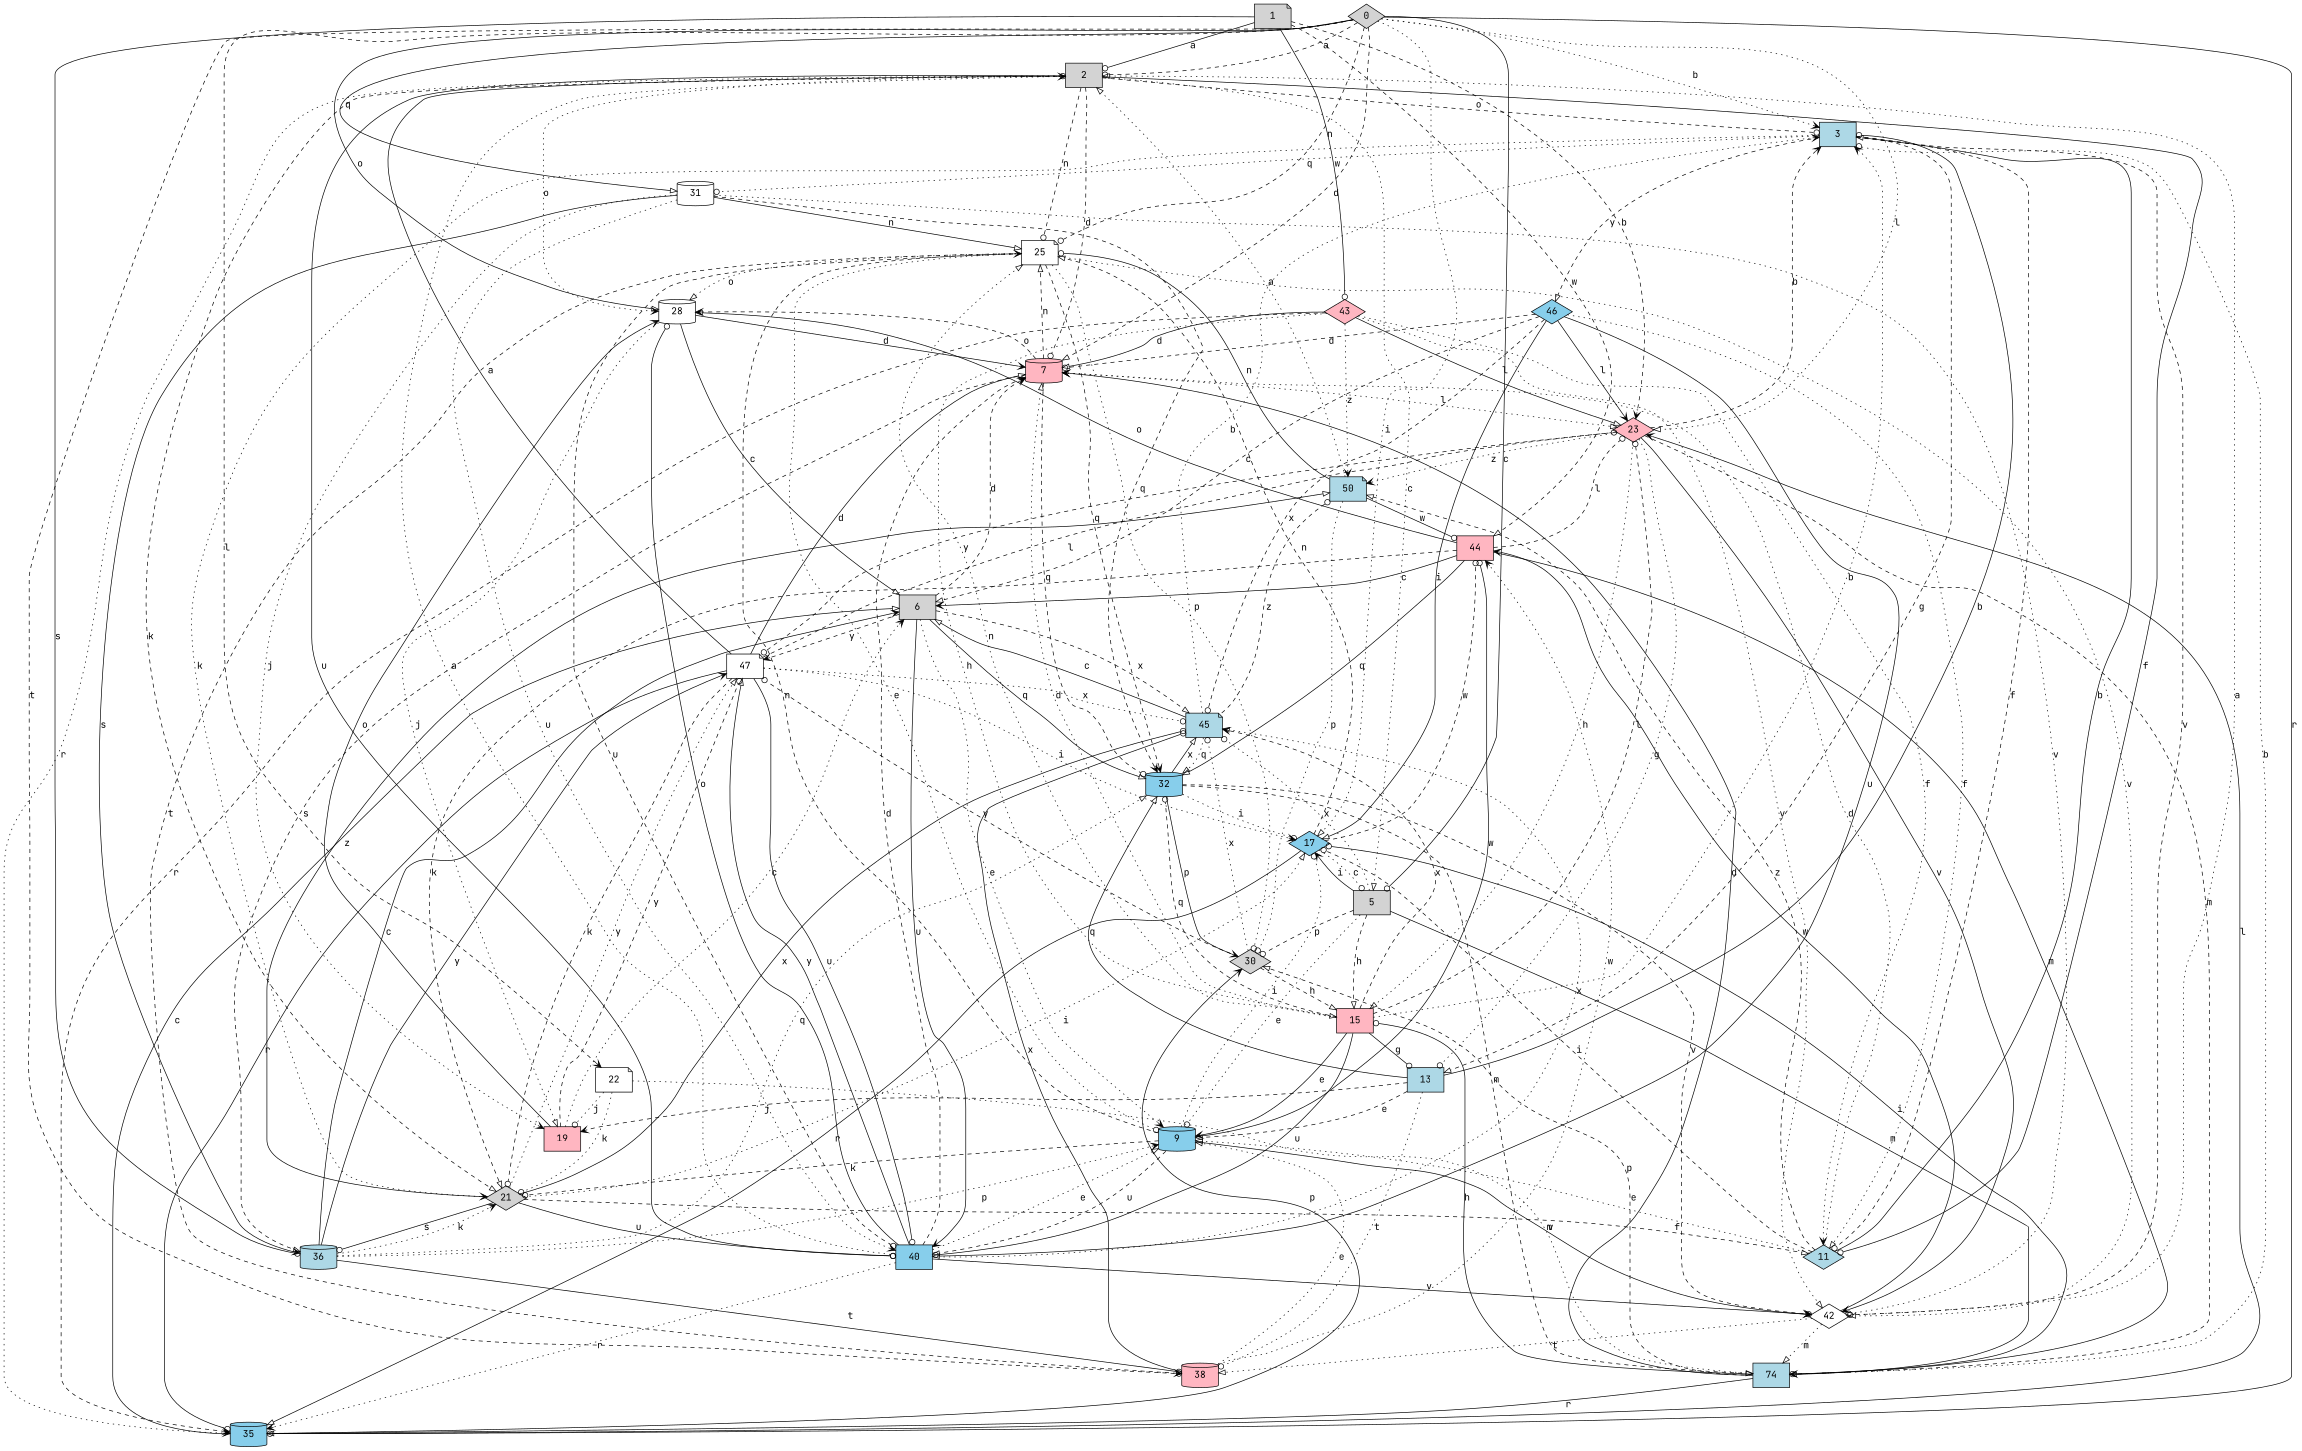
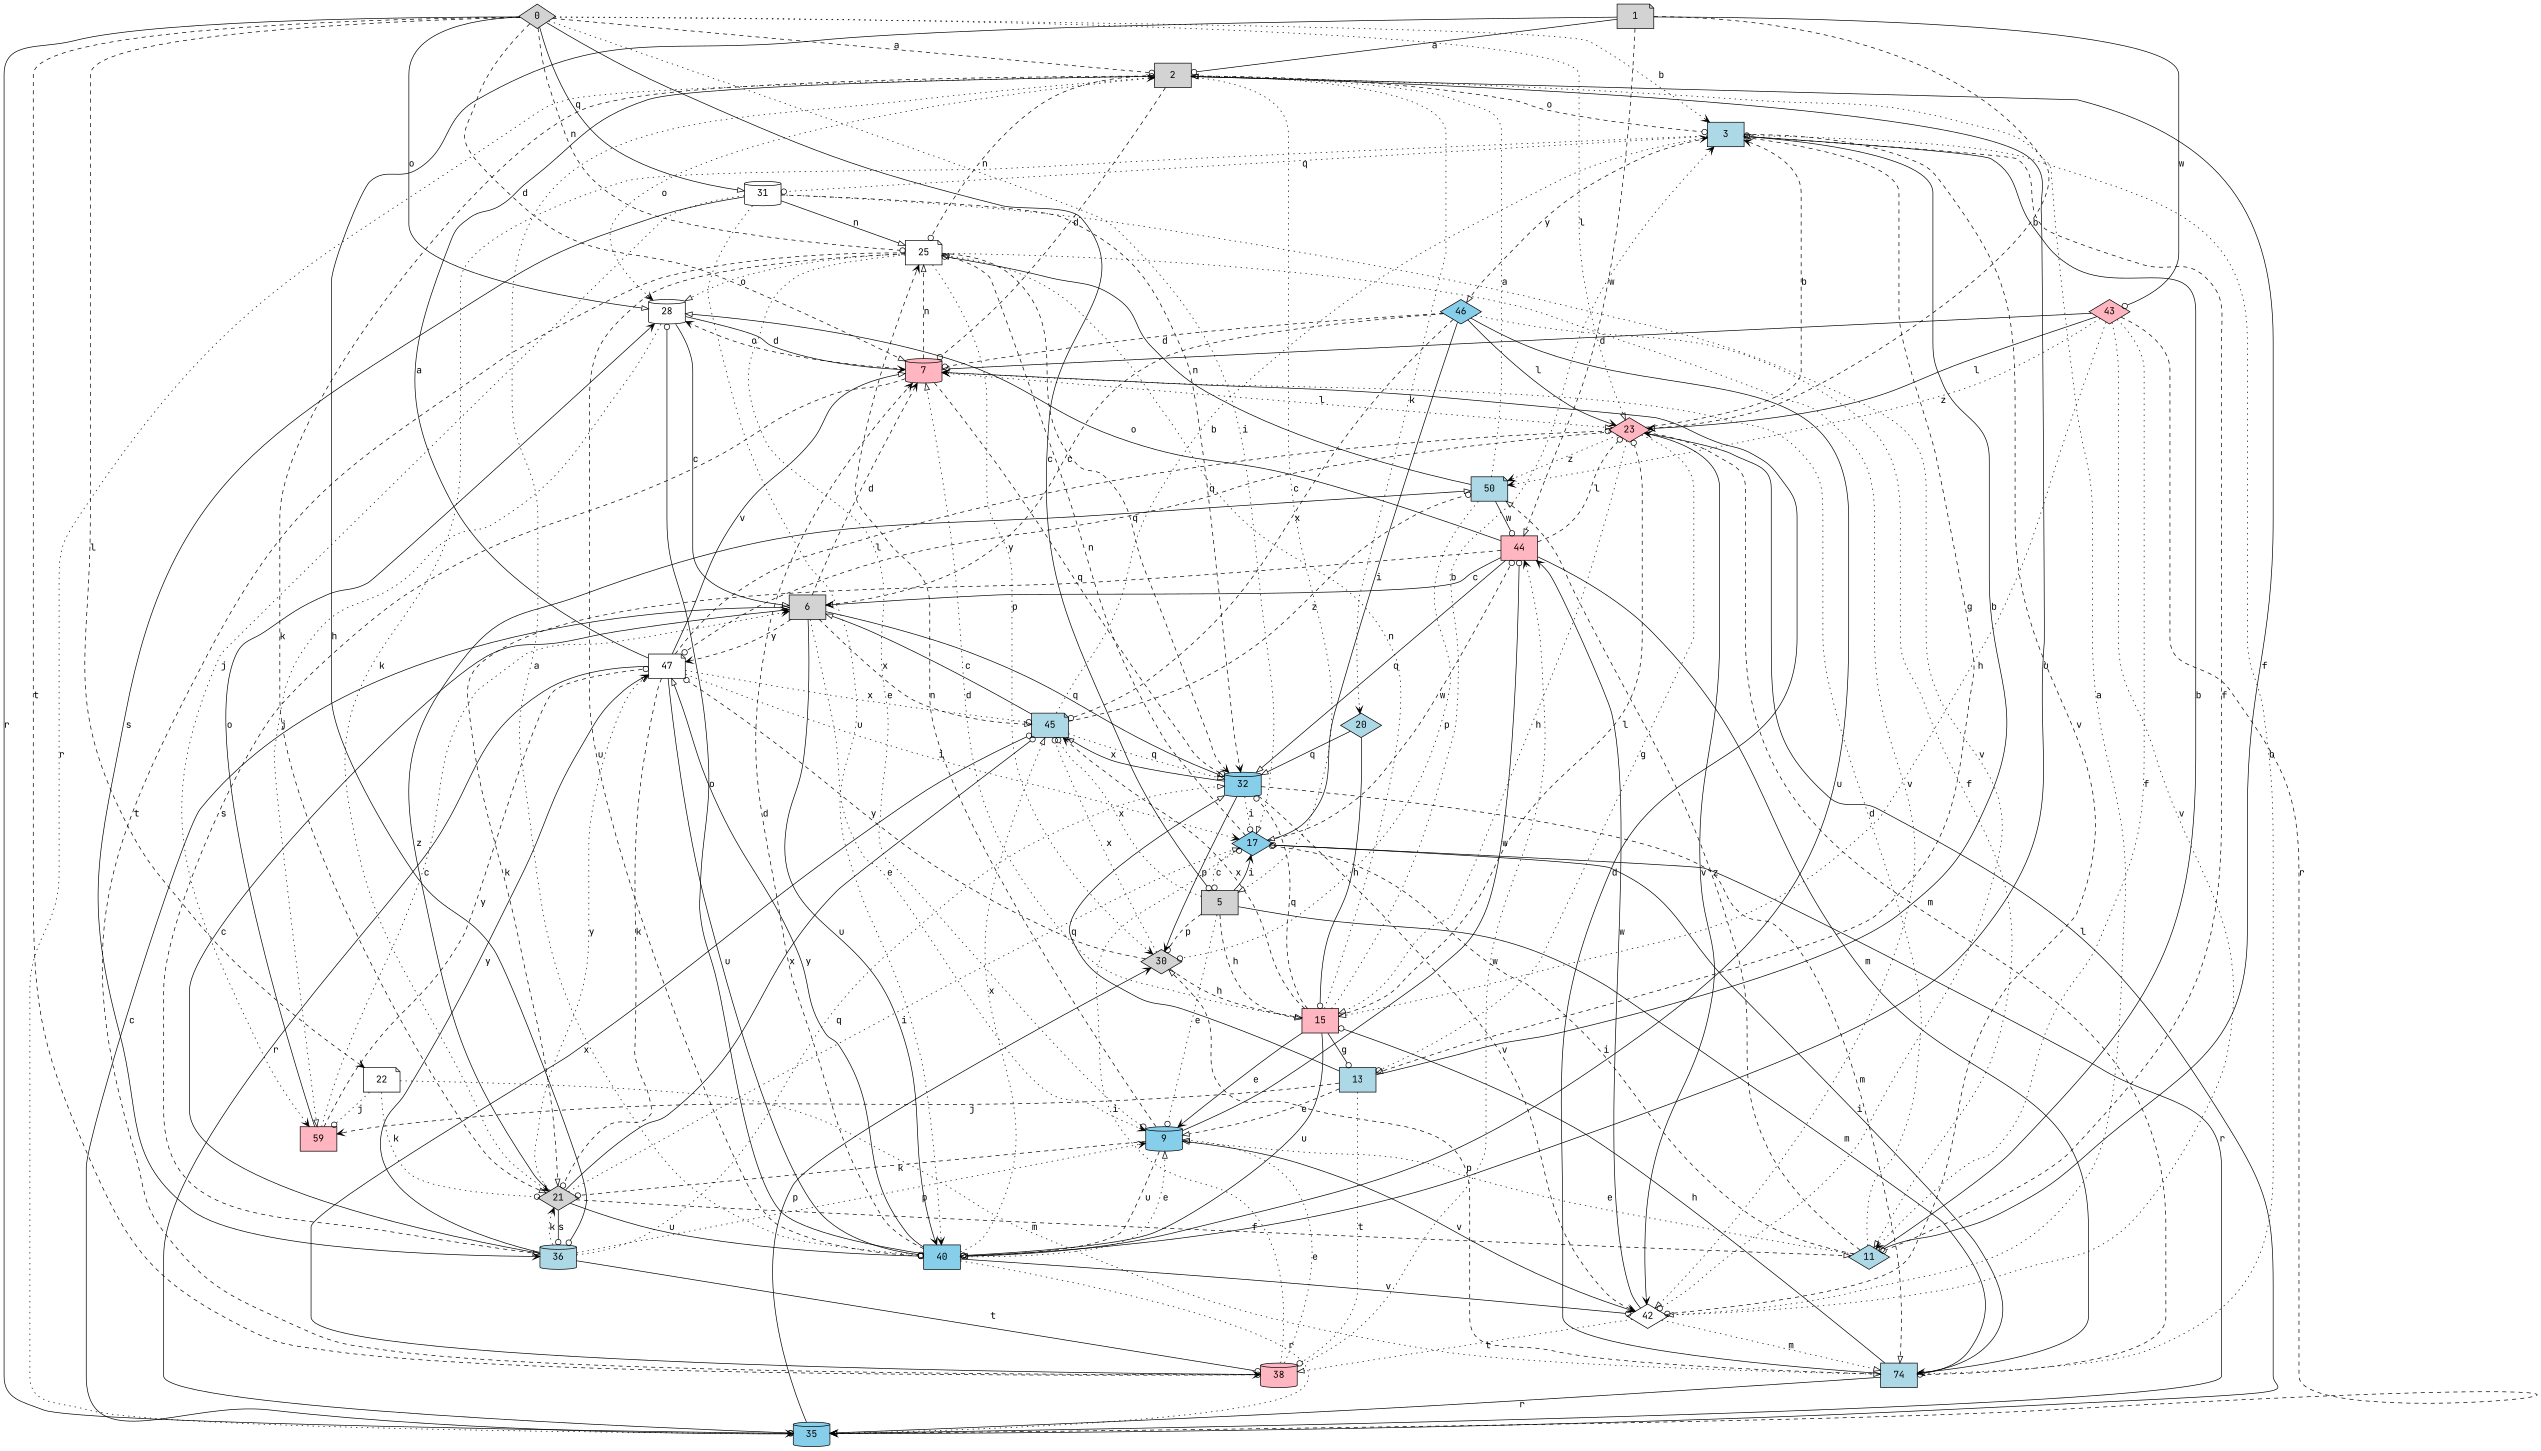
(841, 519) -> (743, 519)
(1177, 603) -> (1012, 621)
(58, 637) -> (334, 637)
none -> (1361, 725)
(1268, 990) -> (1121, 1129)
(562, 1139) -> (319, 1139)
